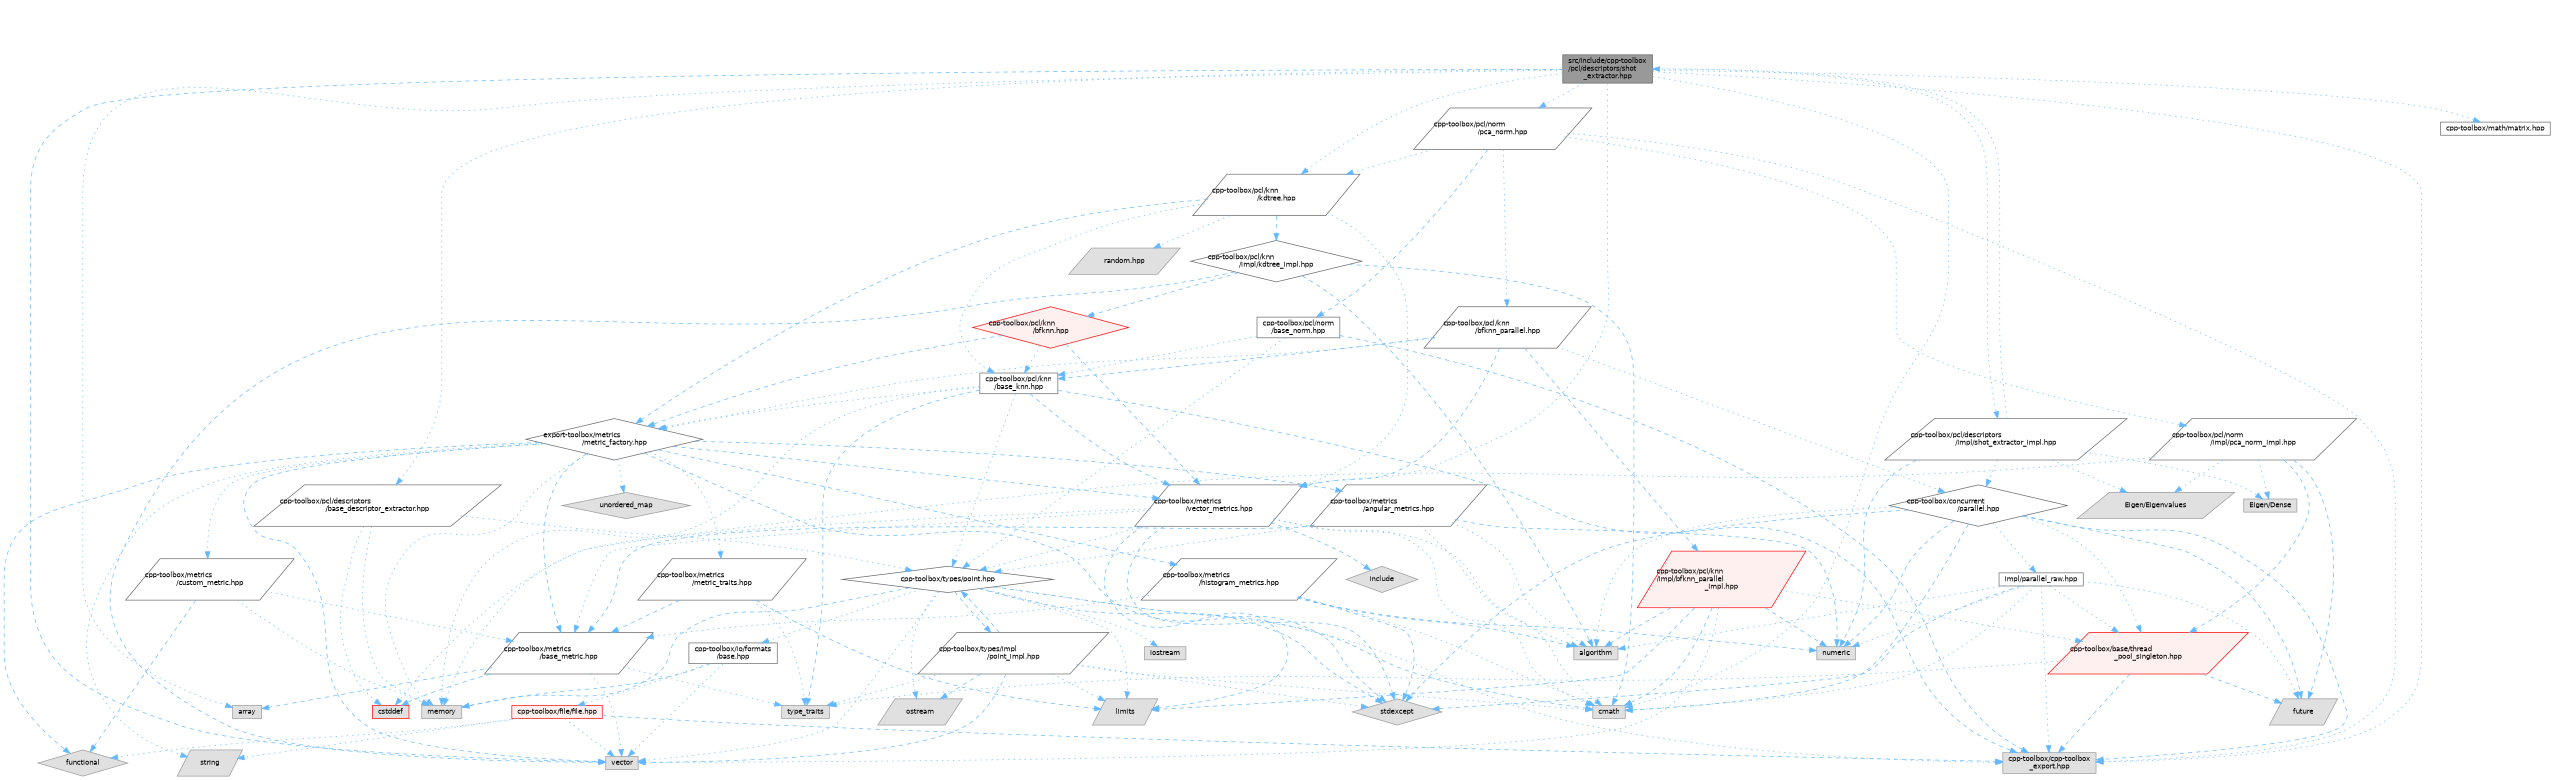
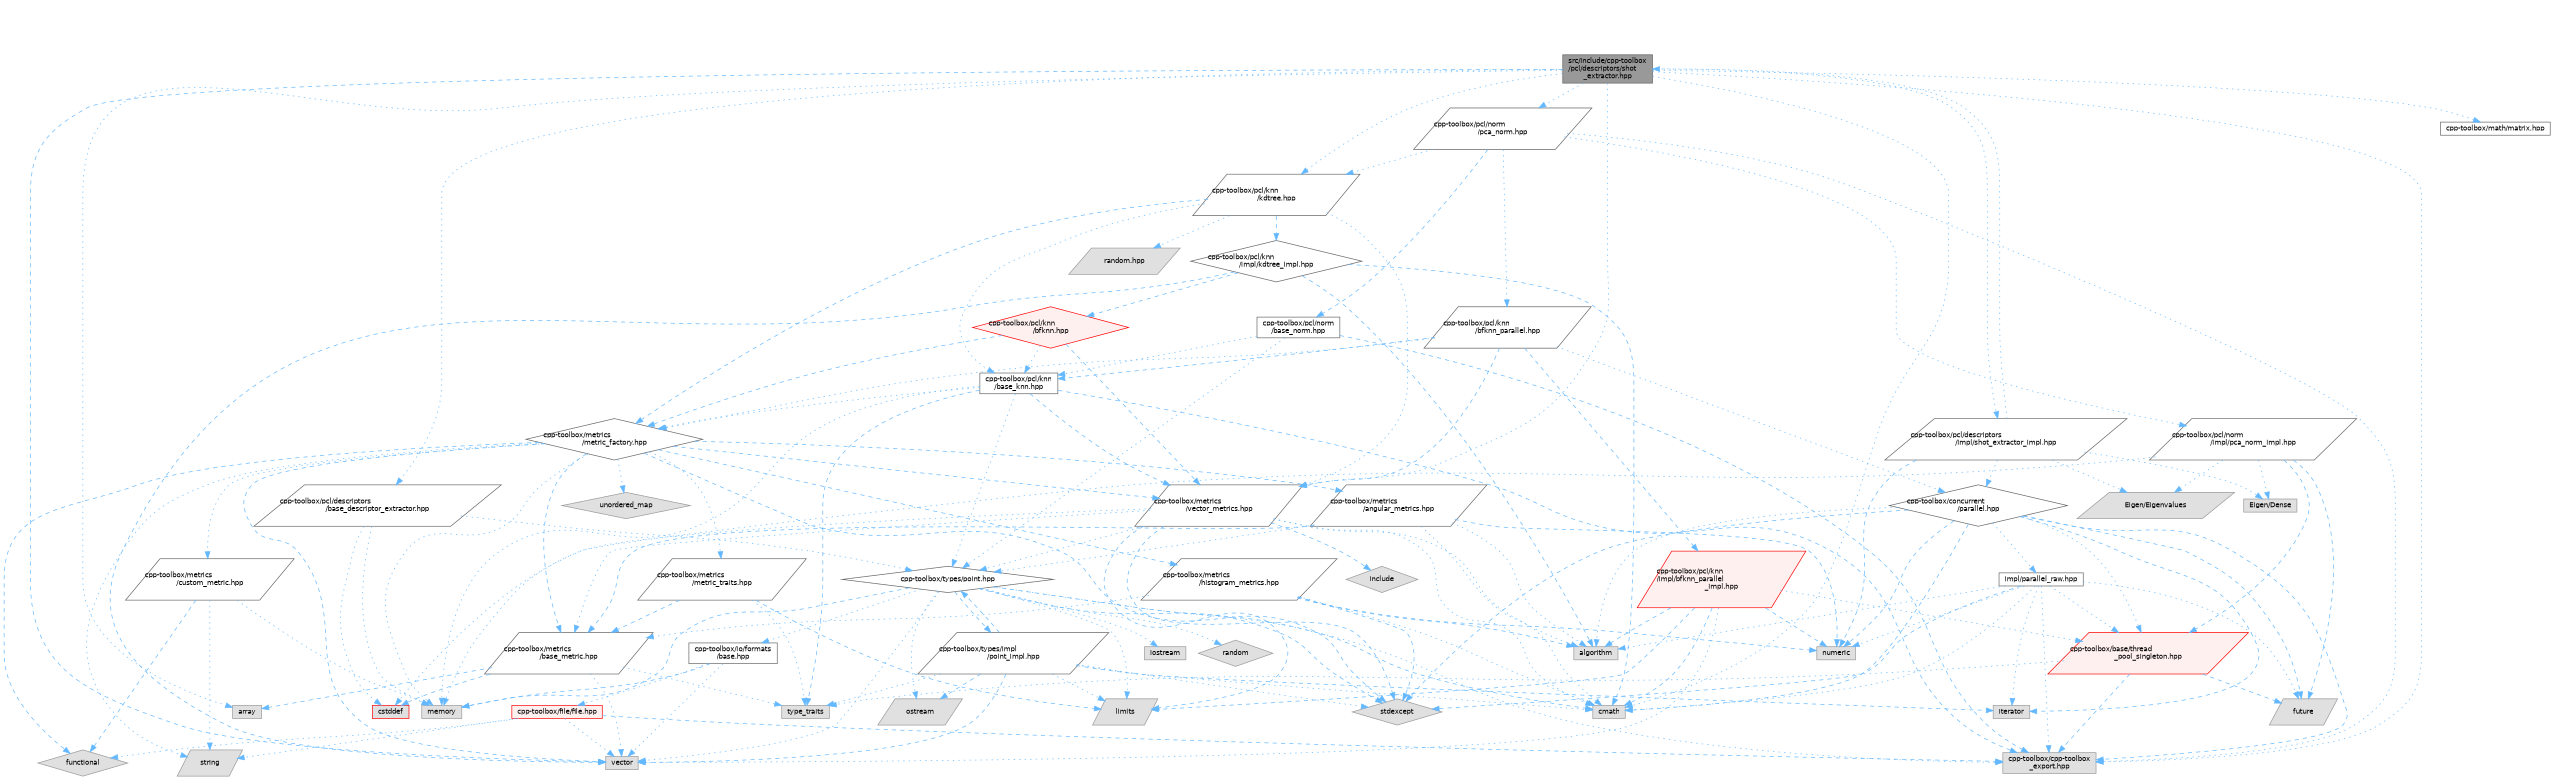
(614, 439) -> (614, 439)
(380, 614) -> (210, 671)
none -> (1236, 653)
none -> (2011, 712)
